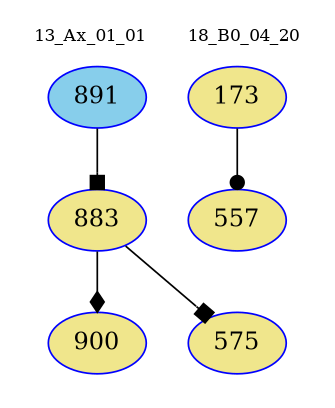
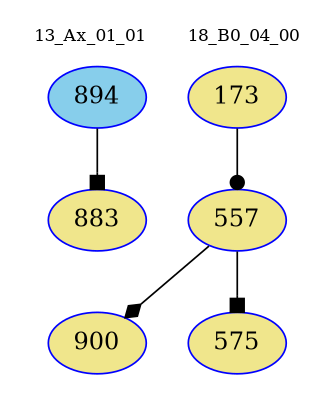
(244, 37) -> (244, 37)
(97, 97) -> (97, 97)
(149, 266) -> (237, 273)
(97, 272) -> (185, 266)
